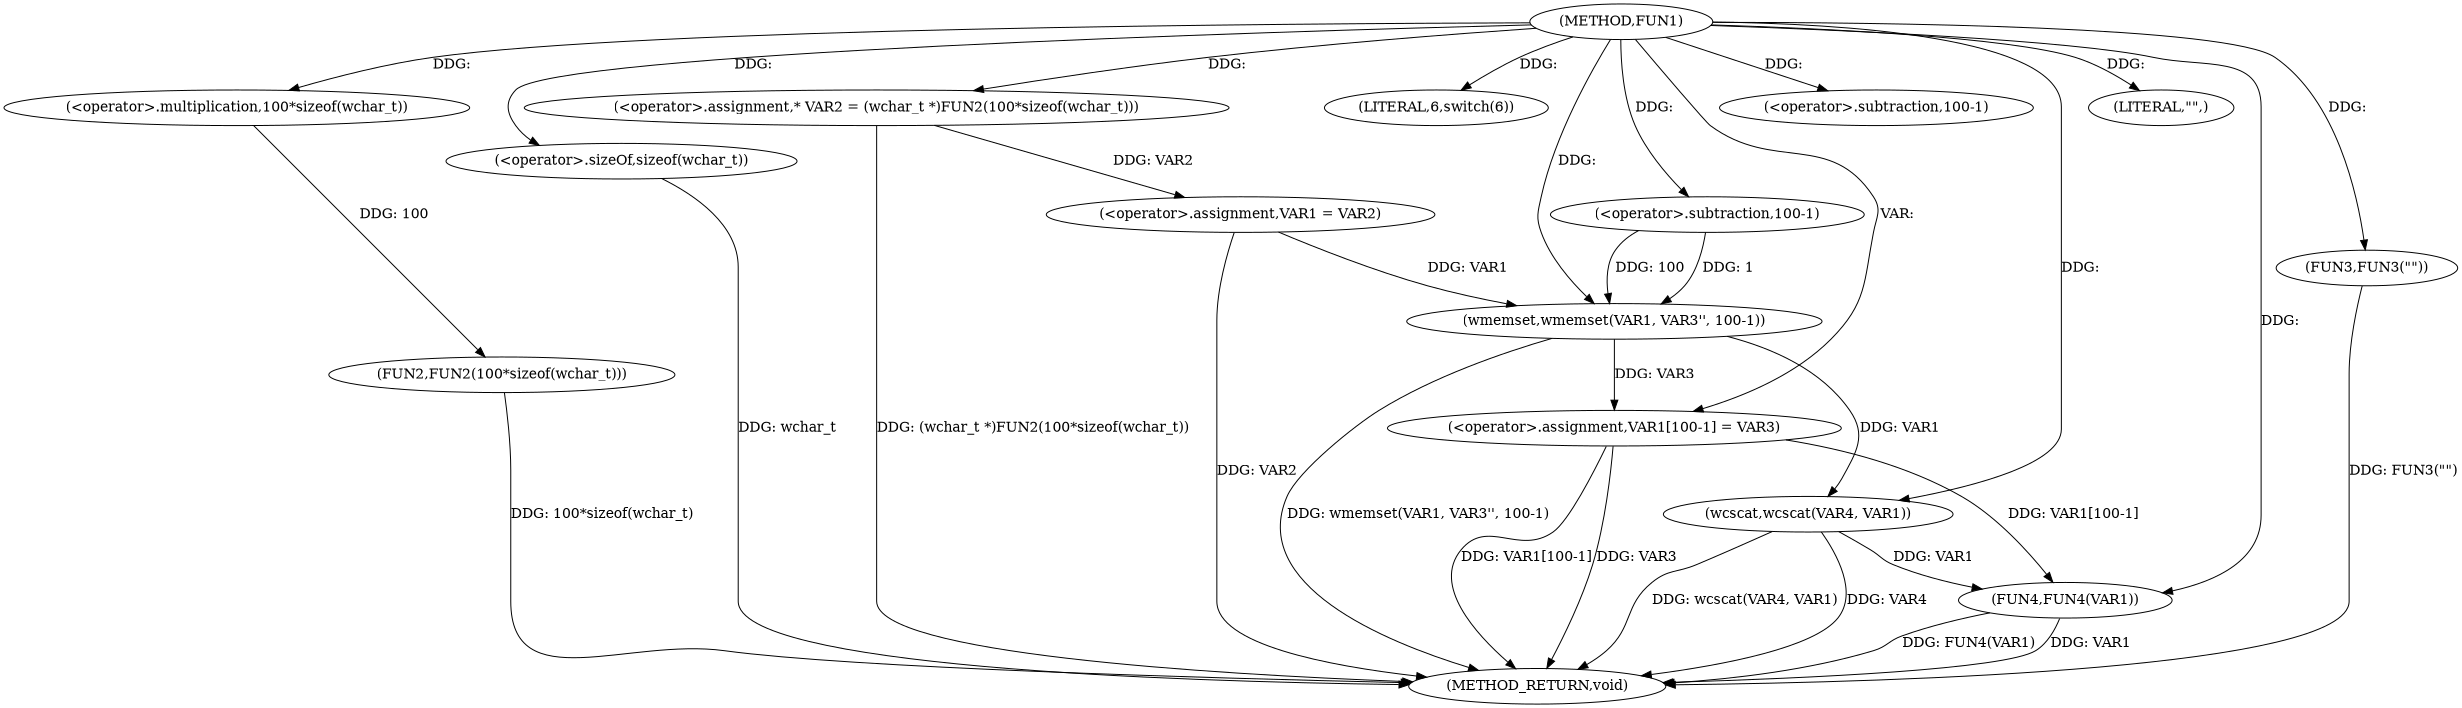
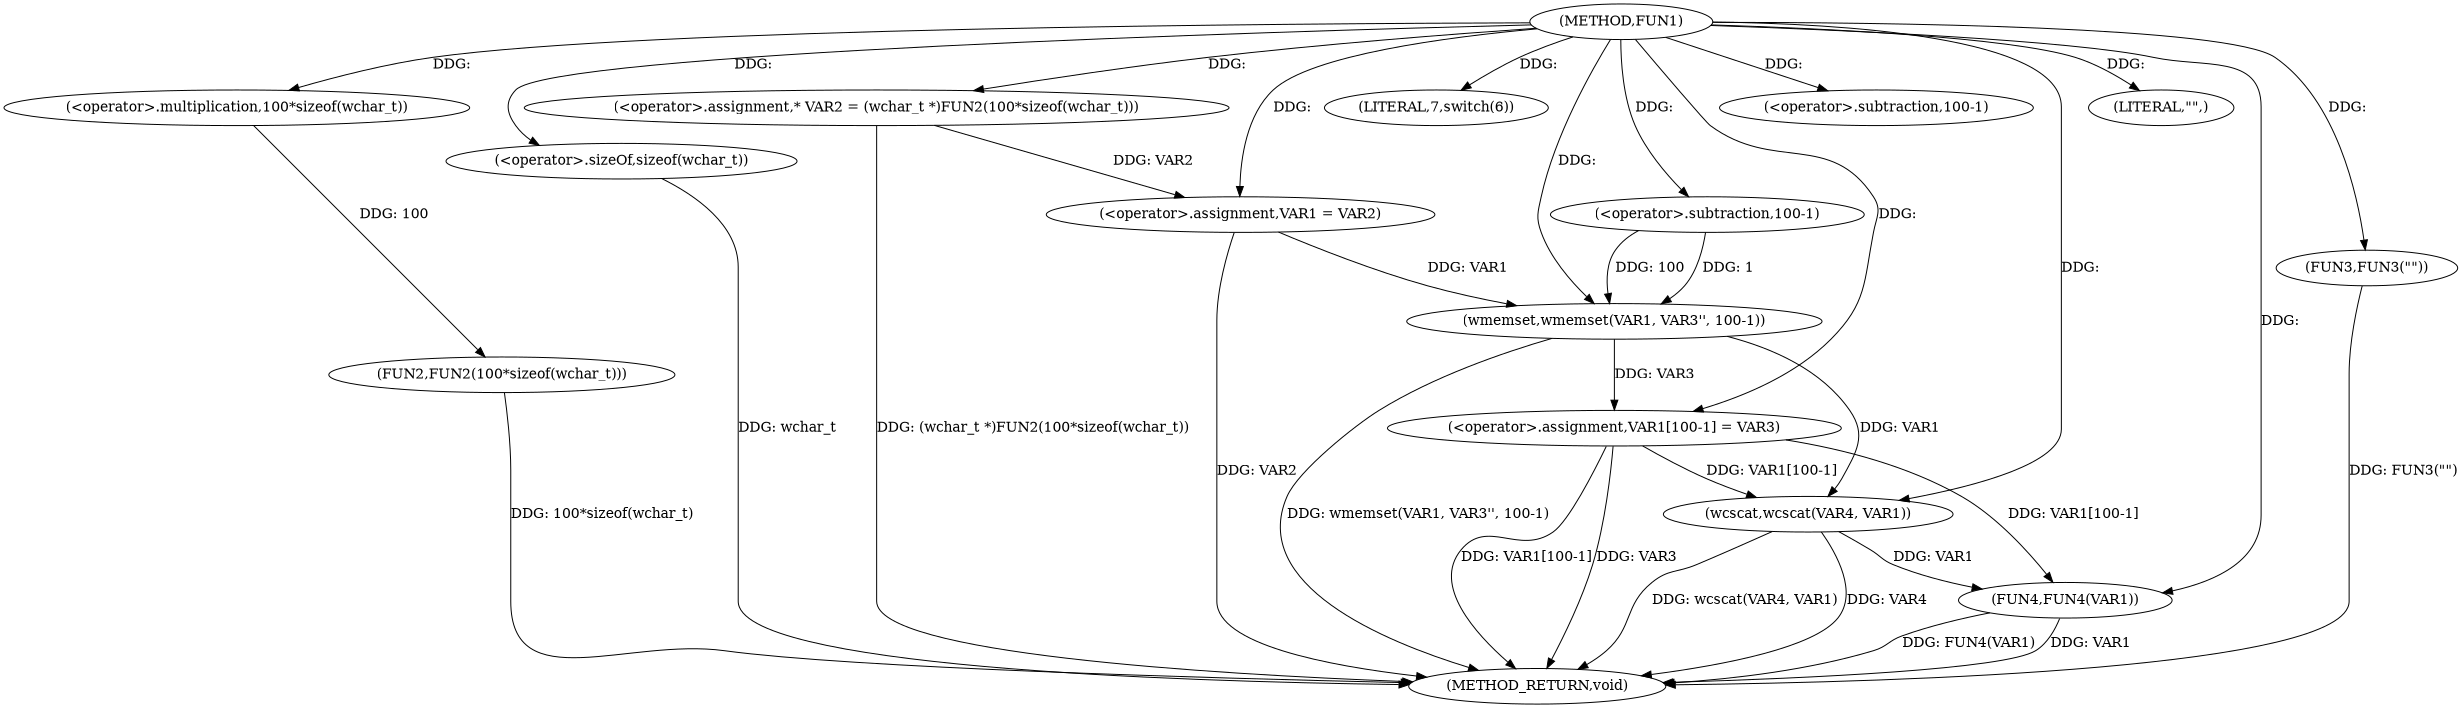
none -> (1350, 57)
(1436, 108) -> (1436, 108)
(1900, 215) -> (1900, 215)
none -> (1694, 473)
